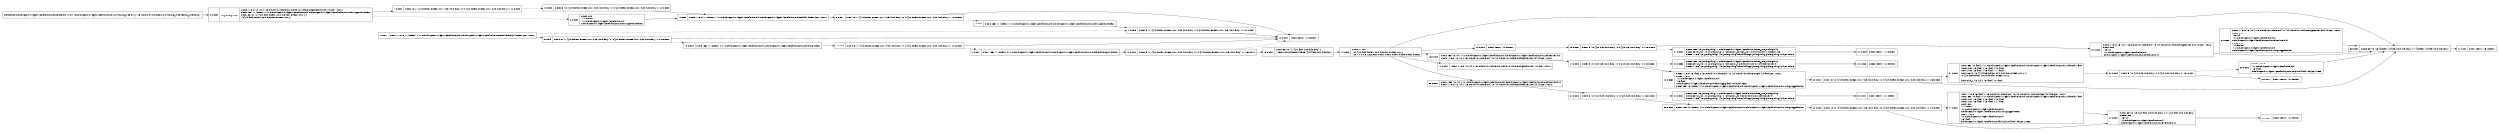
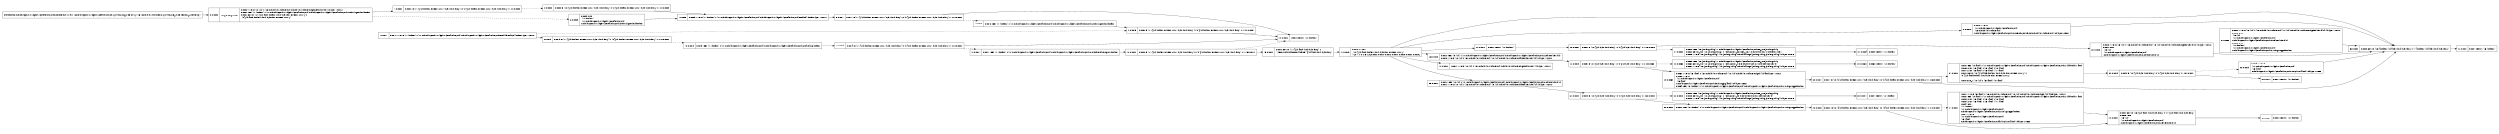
none -> (2016, 29)
(973, 38) -> none
